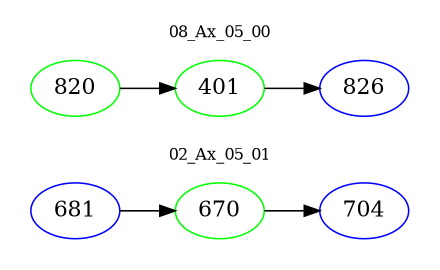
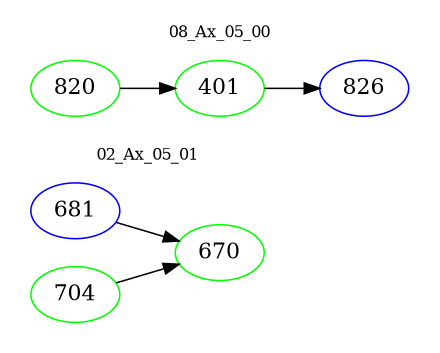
(284, 211) -> (140, 276)
(364, 211) -> (75, 294)
